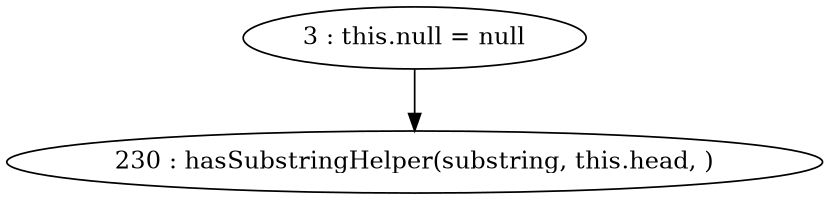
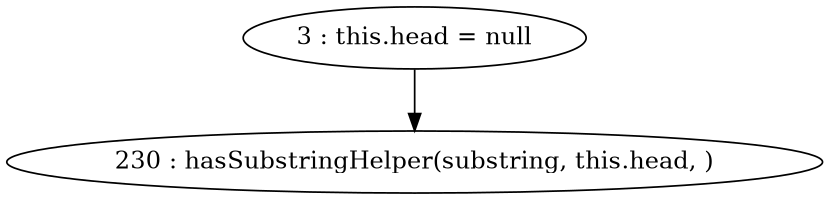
(415, 38) -> (415, 38)
